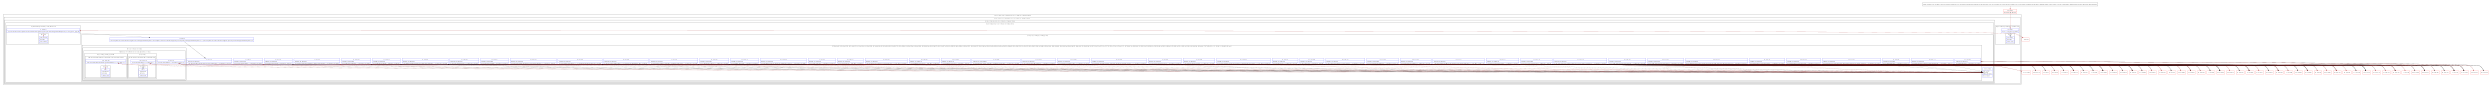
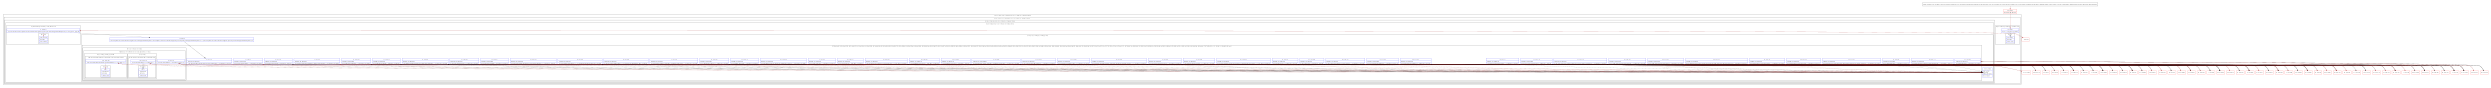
(1459, 61) -> none
